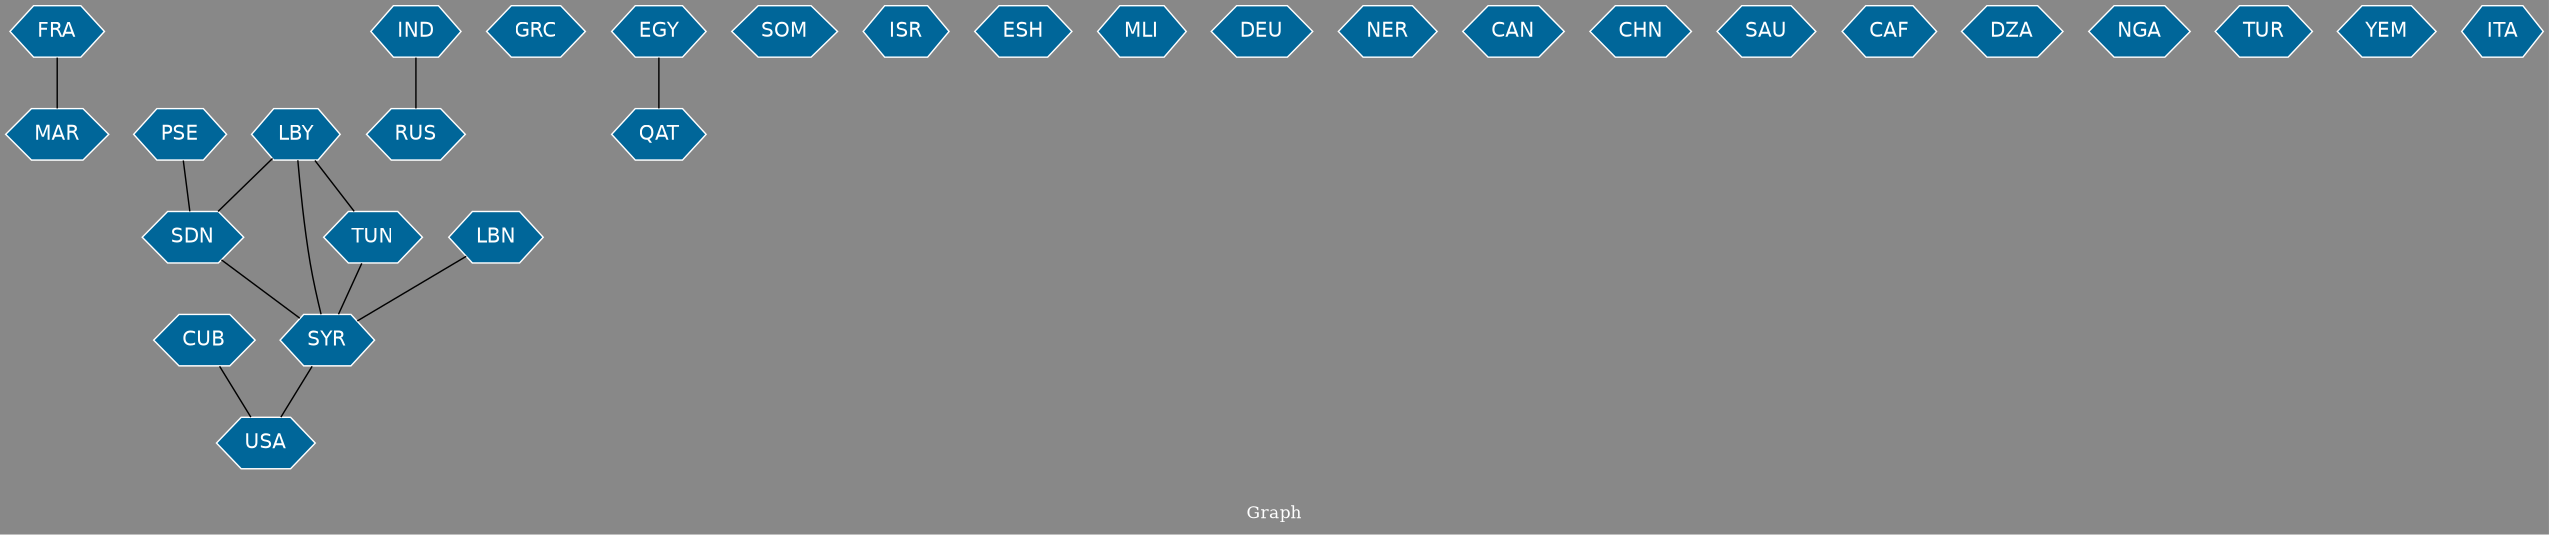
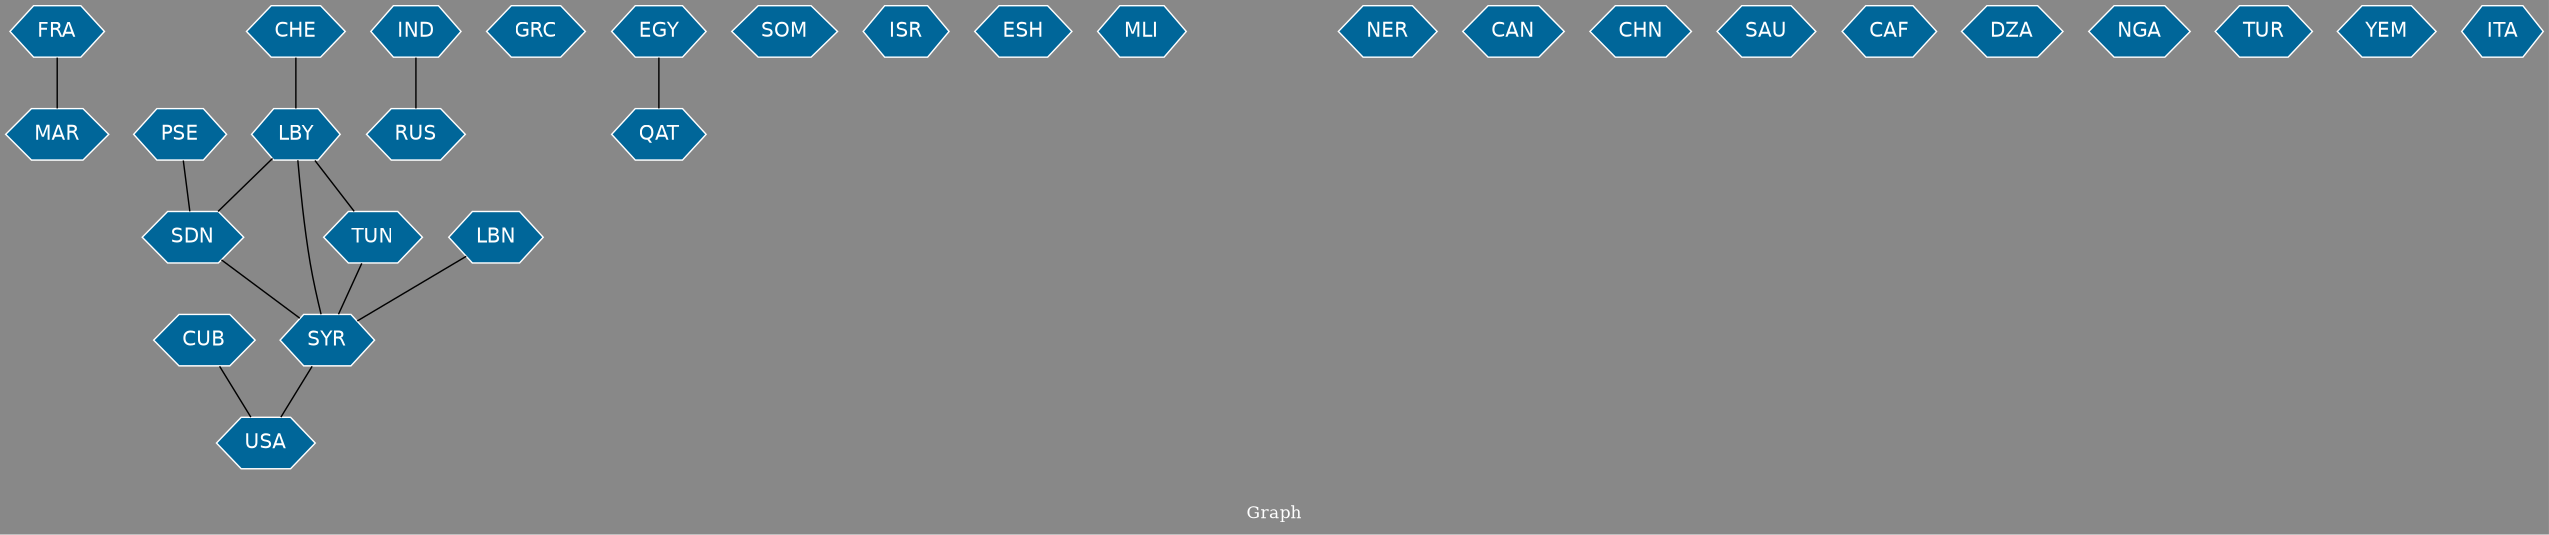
none -> (296, 31)
(1262, 31) -> none
